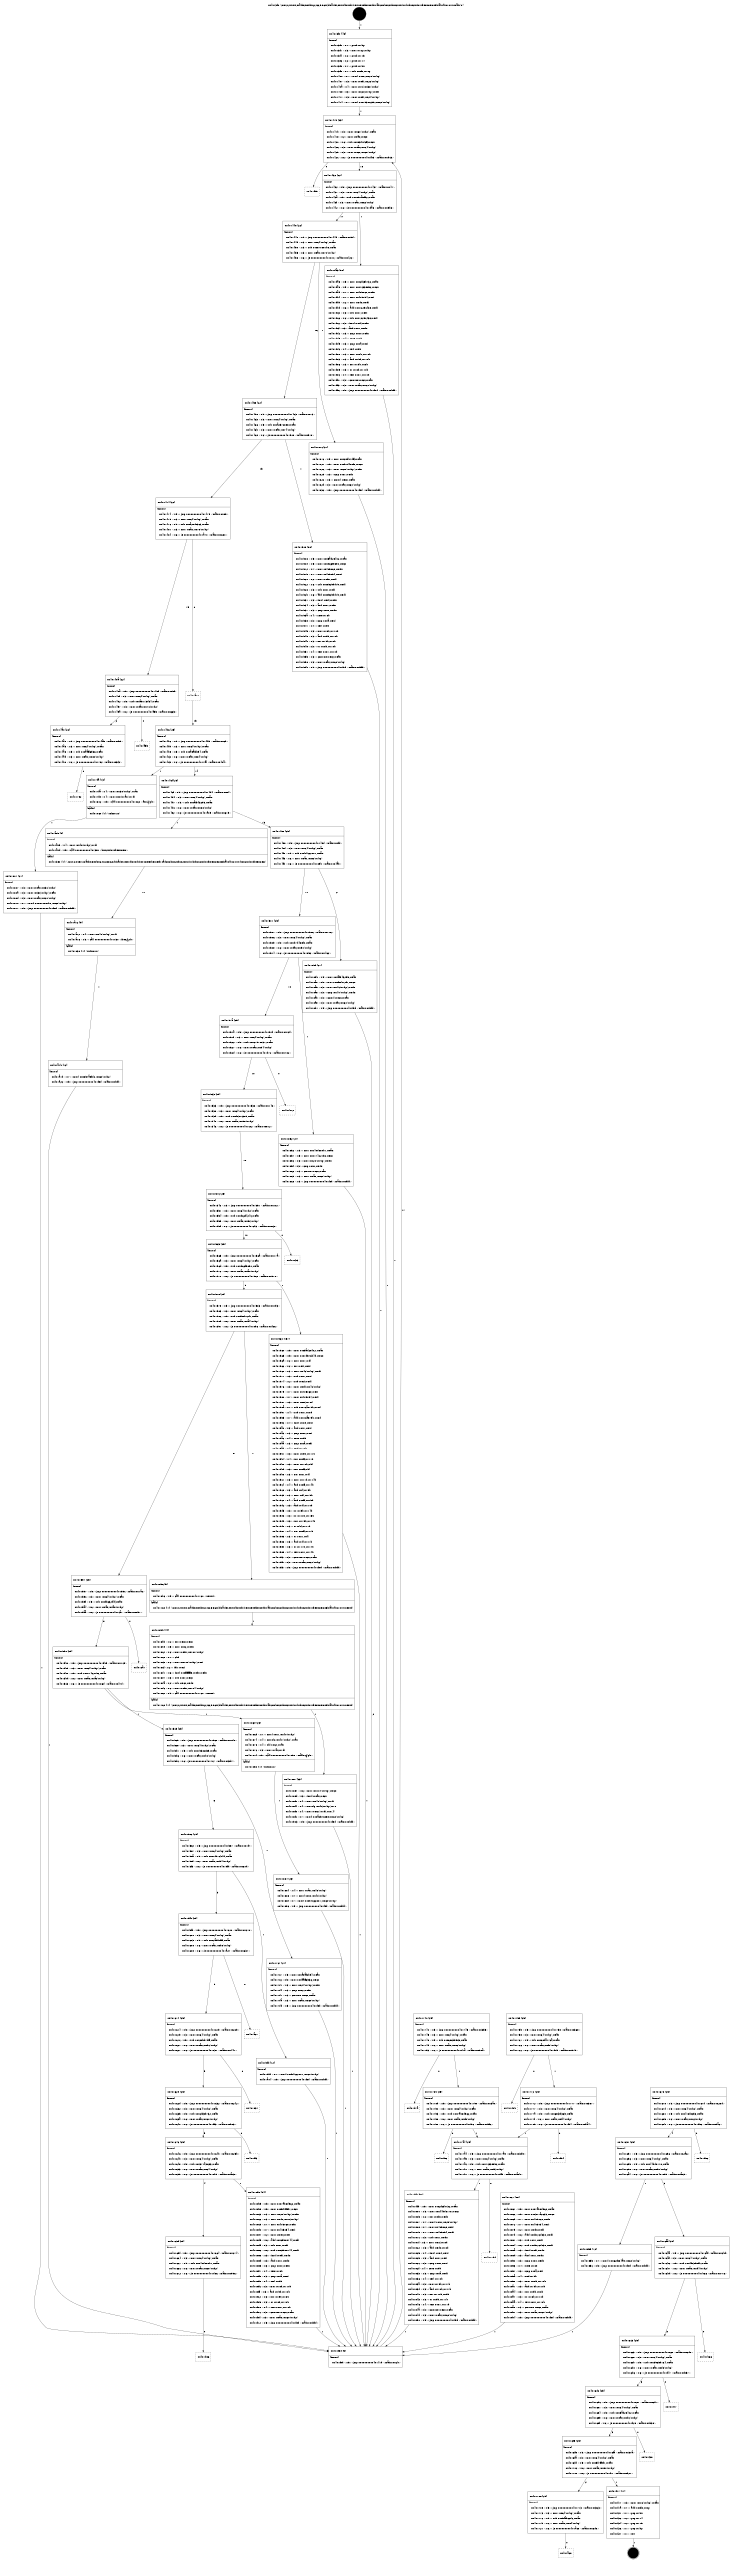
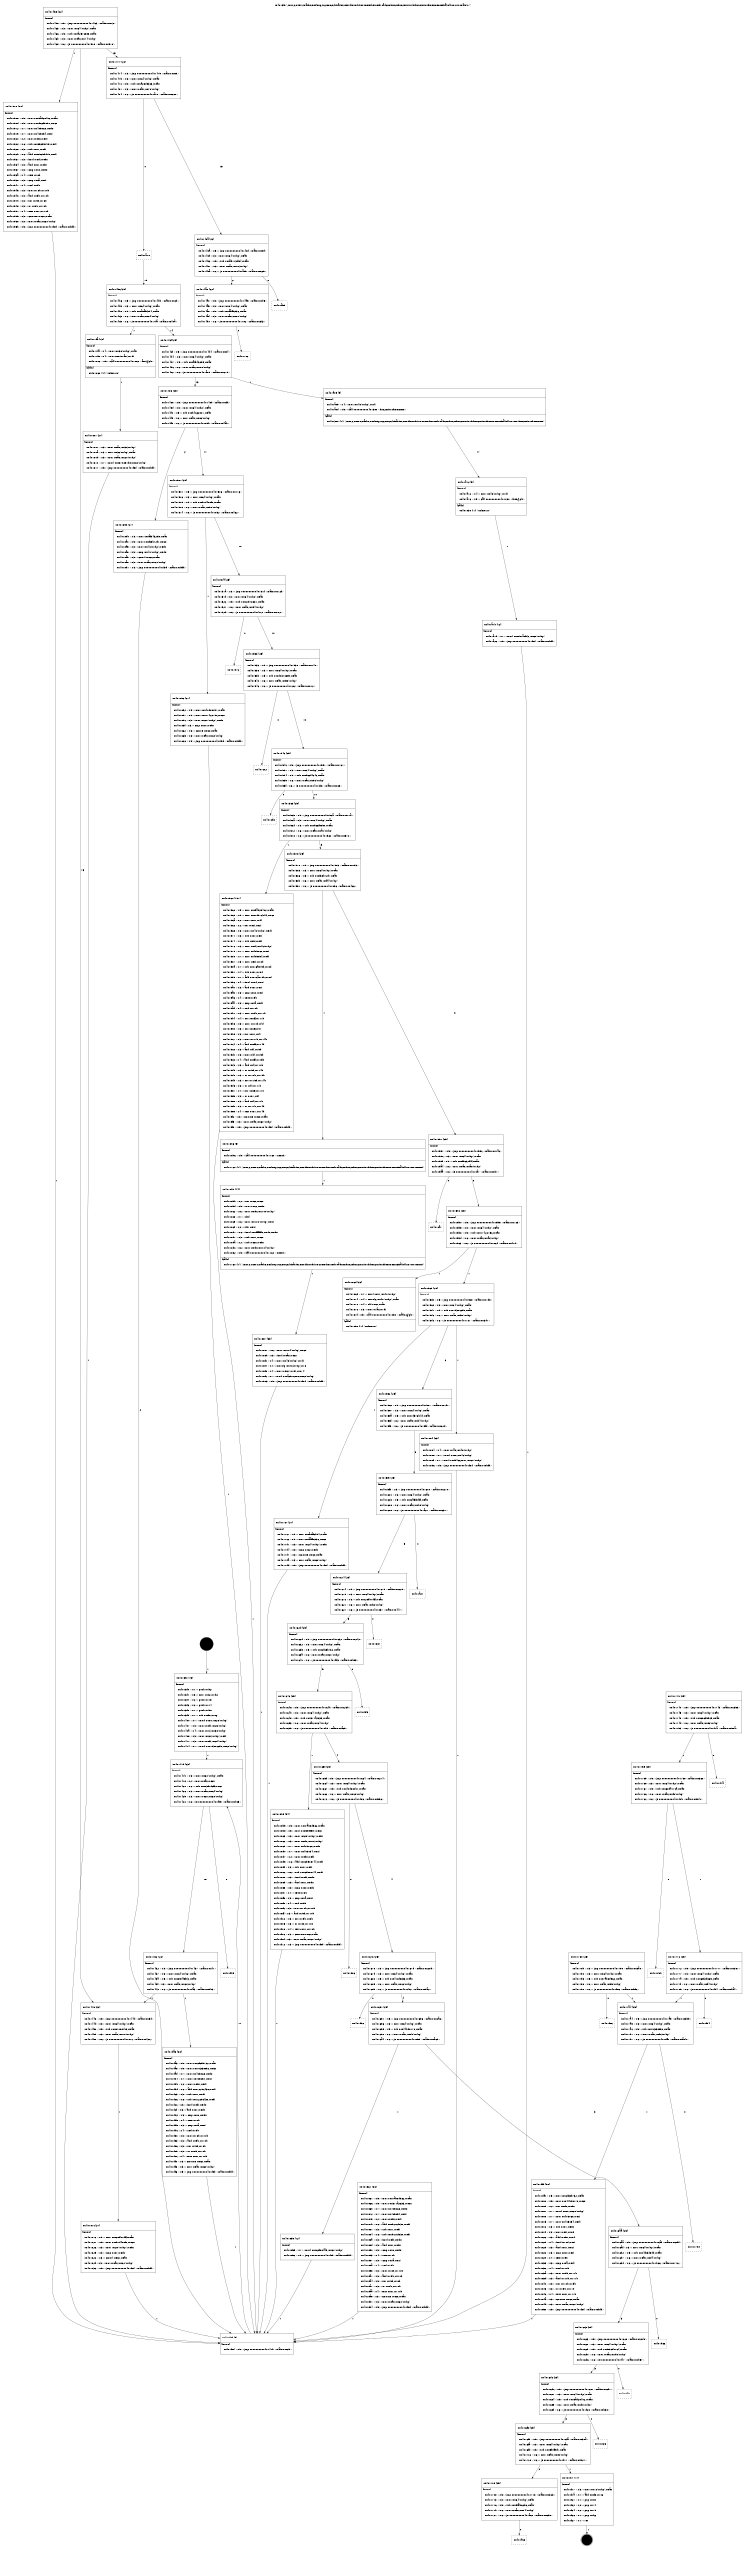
(299, 330) -> (80, 1027)
none -> (261, 770)
(278, 1824) -> (456, 1379)
none -> (373, 1877)
(456, 2070) -> (687, 1747)
(293, 2071) -> none
